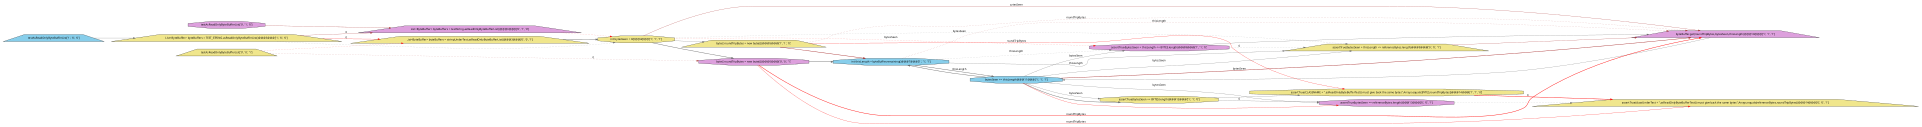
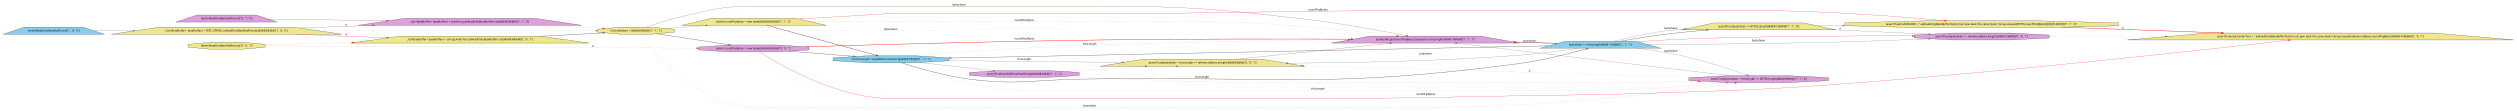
(227, 25) -> (227, 19)
(227, 53) -> (227, 46)
none -> (1024, 74)
(1016, 80) -> (1600, 45)
(1159, 100) -> (1759, 26)
